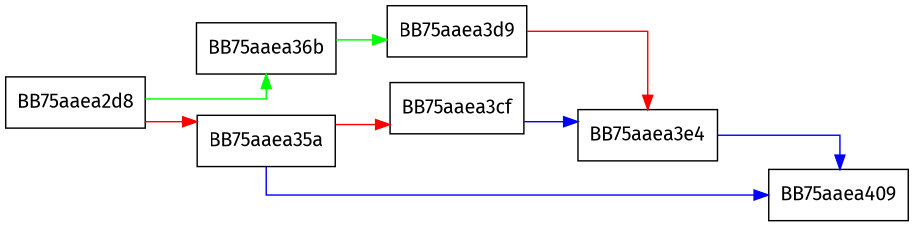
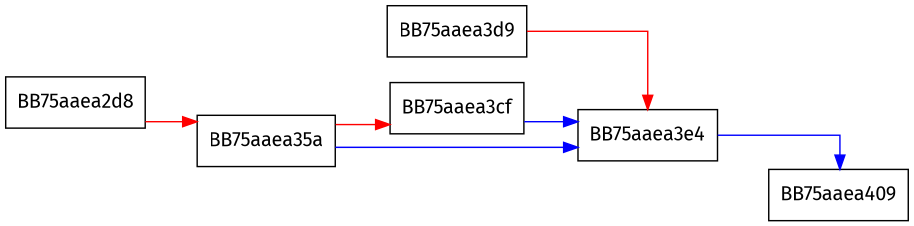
(266, 48) -> none
(496, 195) -> (449, 147)
